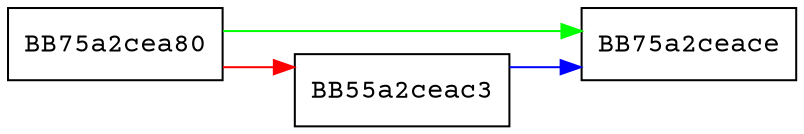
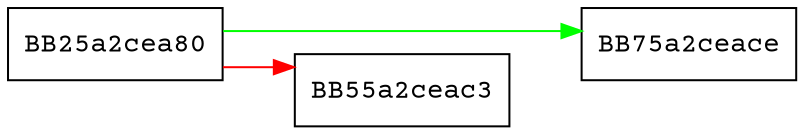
(115, 44) -> (115, 44)
(535, 67) -> none
